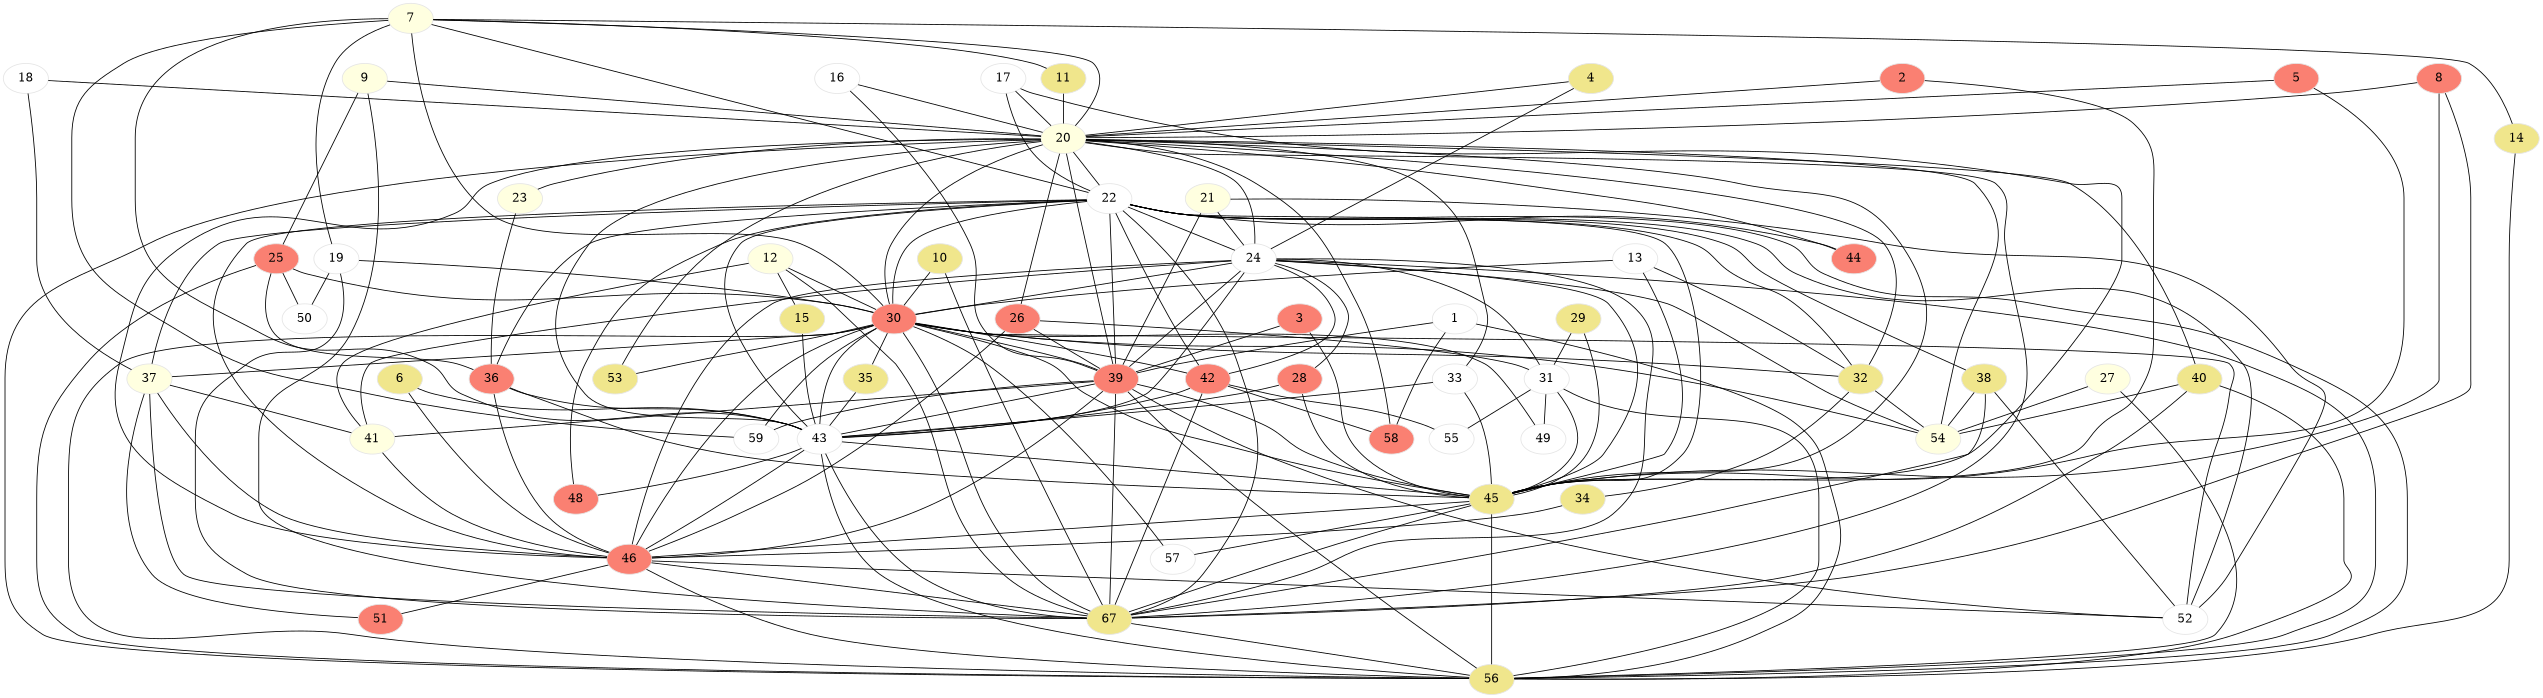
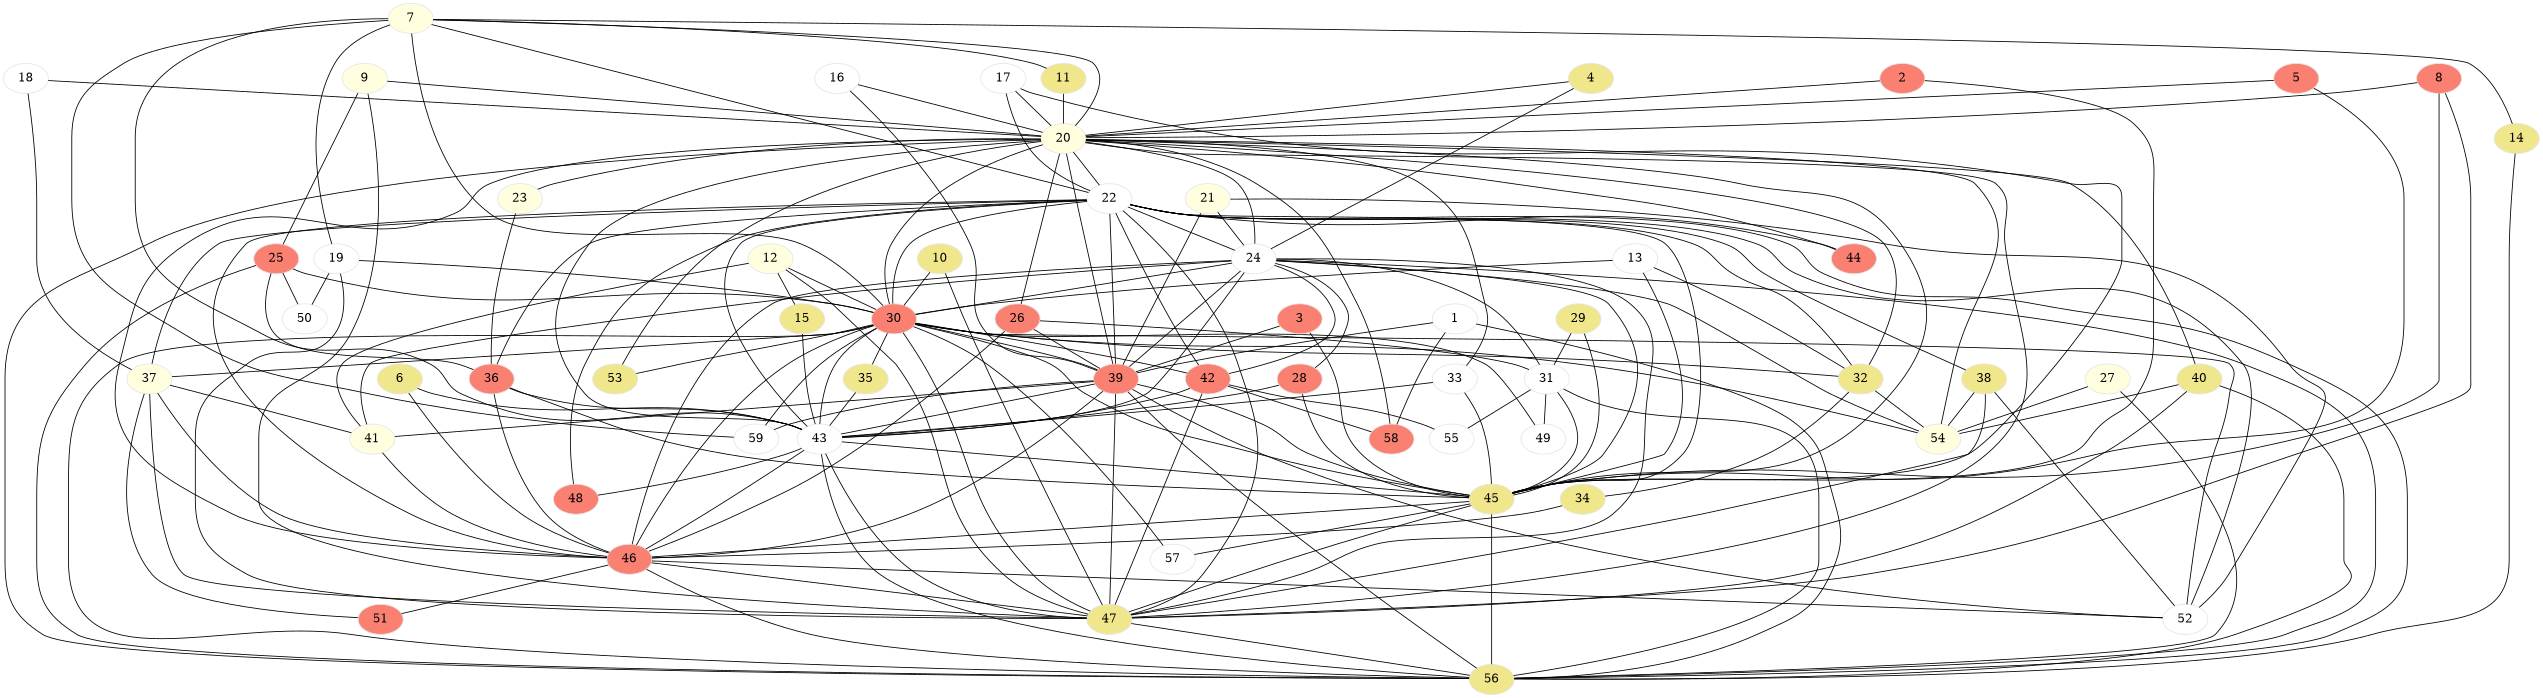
(1109, 619) -> (1109, 619)
